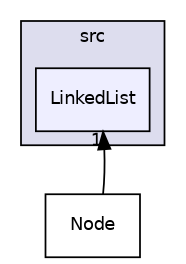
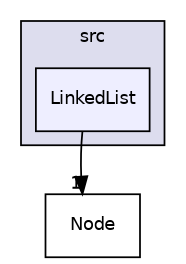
(104, 172) -> (81, 156)
